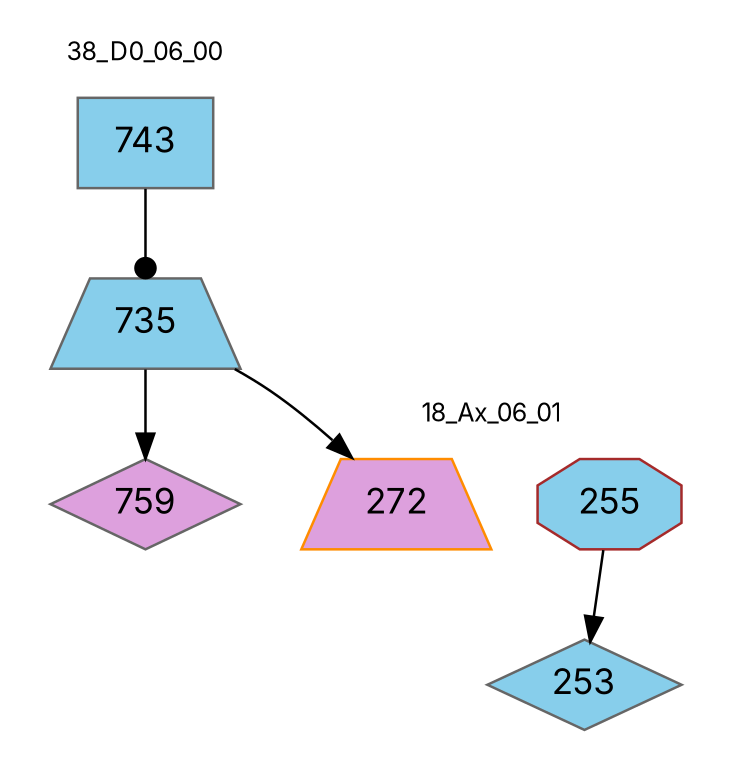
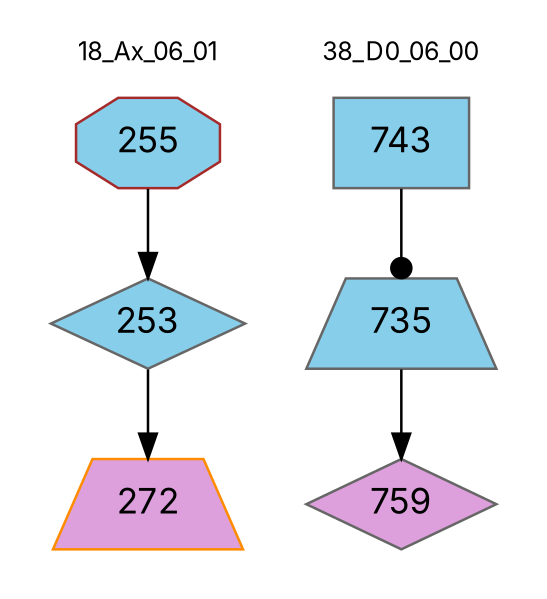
(298, 411) -> (148, 402)
